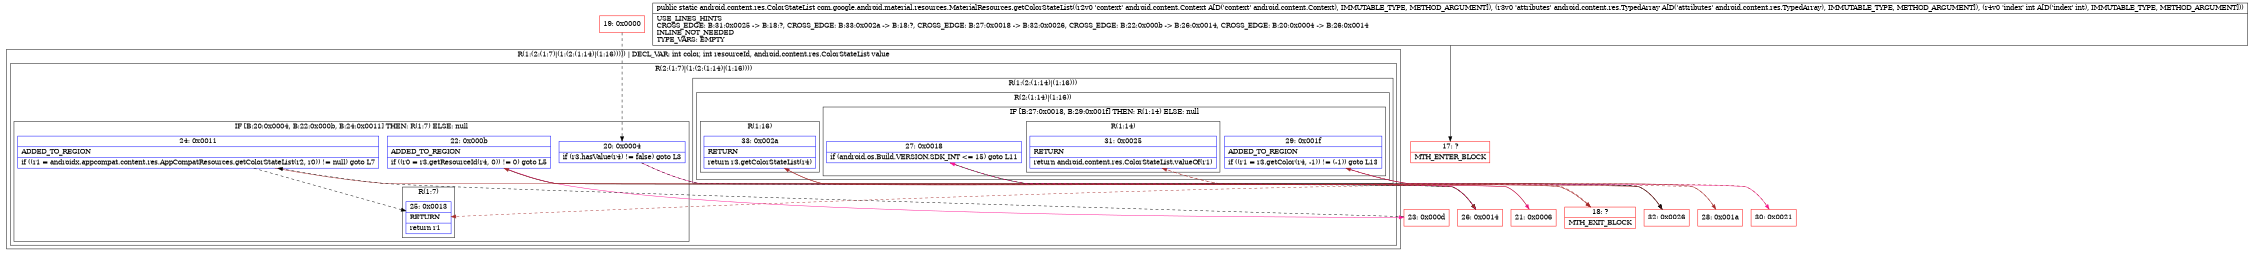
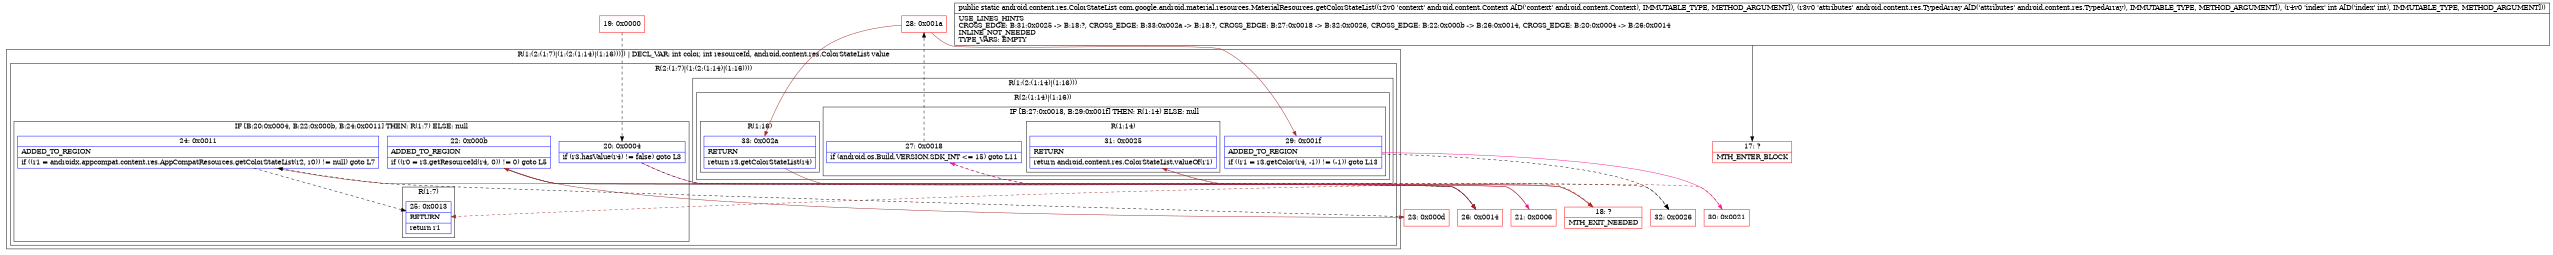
(1229, 184) -> (815, 54)
(1307, 184) -> (1310, 184)
(1334, 184) -> (924, 89)
(1376, 184) -> (1377, 184)
(950, 211) -> (950, 211)
(1600, 223) -> (1603, 223)
